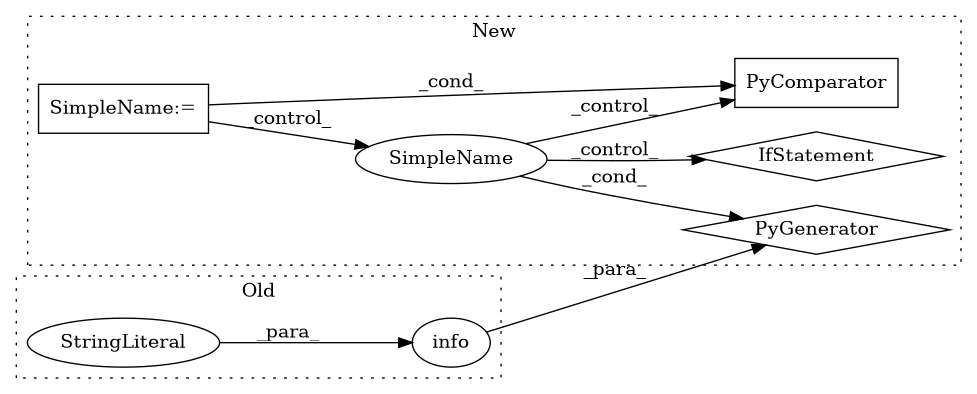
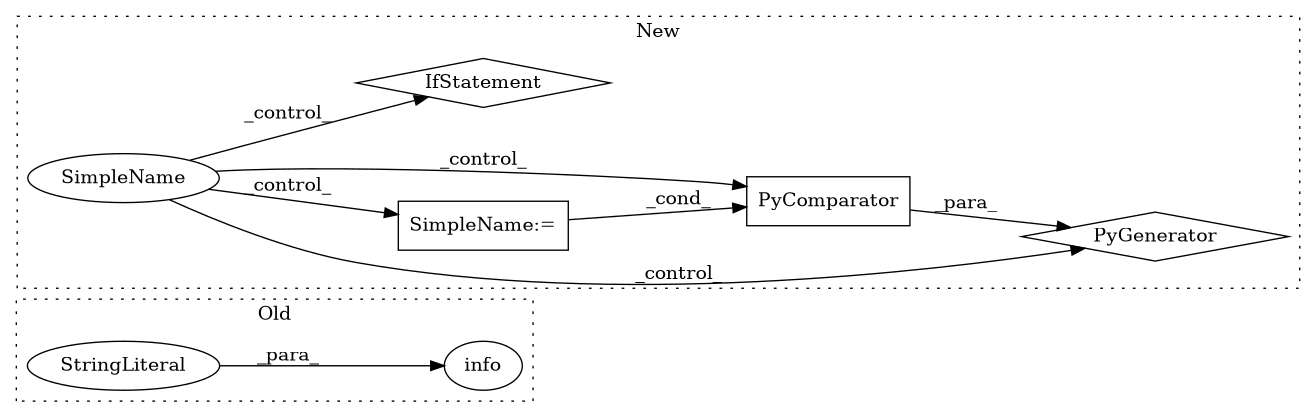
(282, 133) -> (297, 201)
(615, 177) -> (679, 274)
(620, 291) -> (984, 218)
